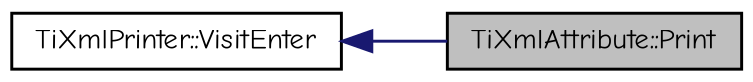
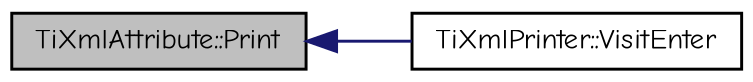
(410, 41) -> (374, 41)
